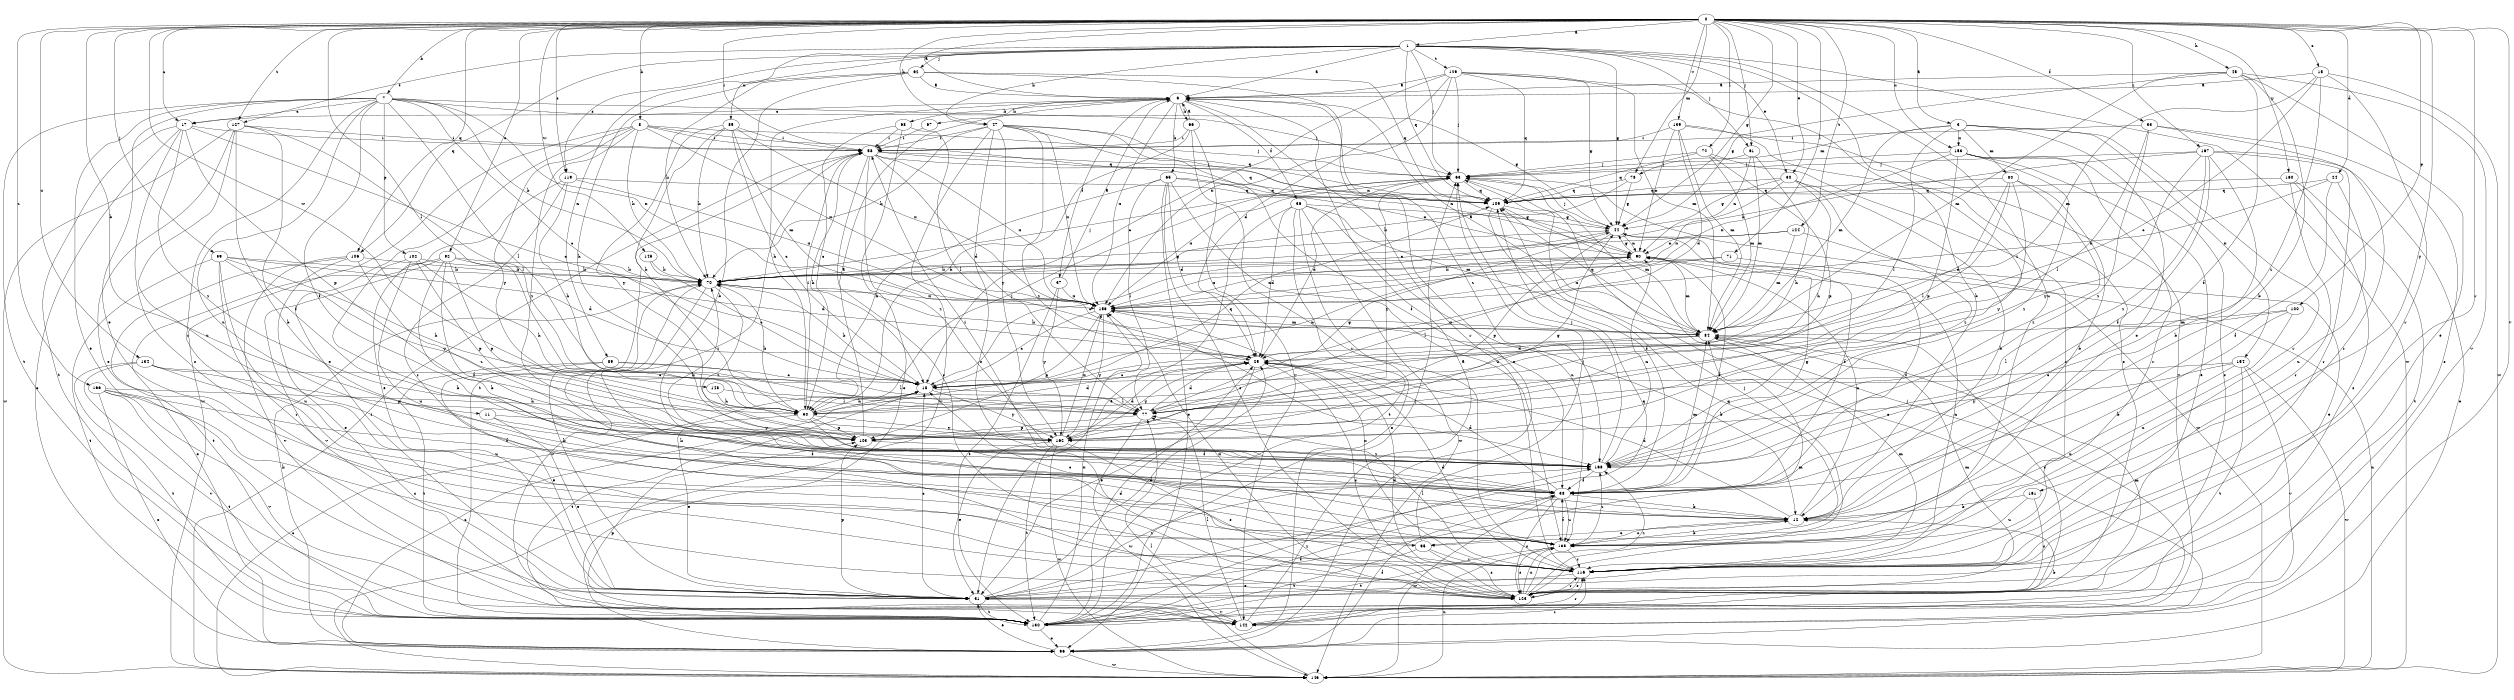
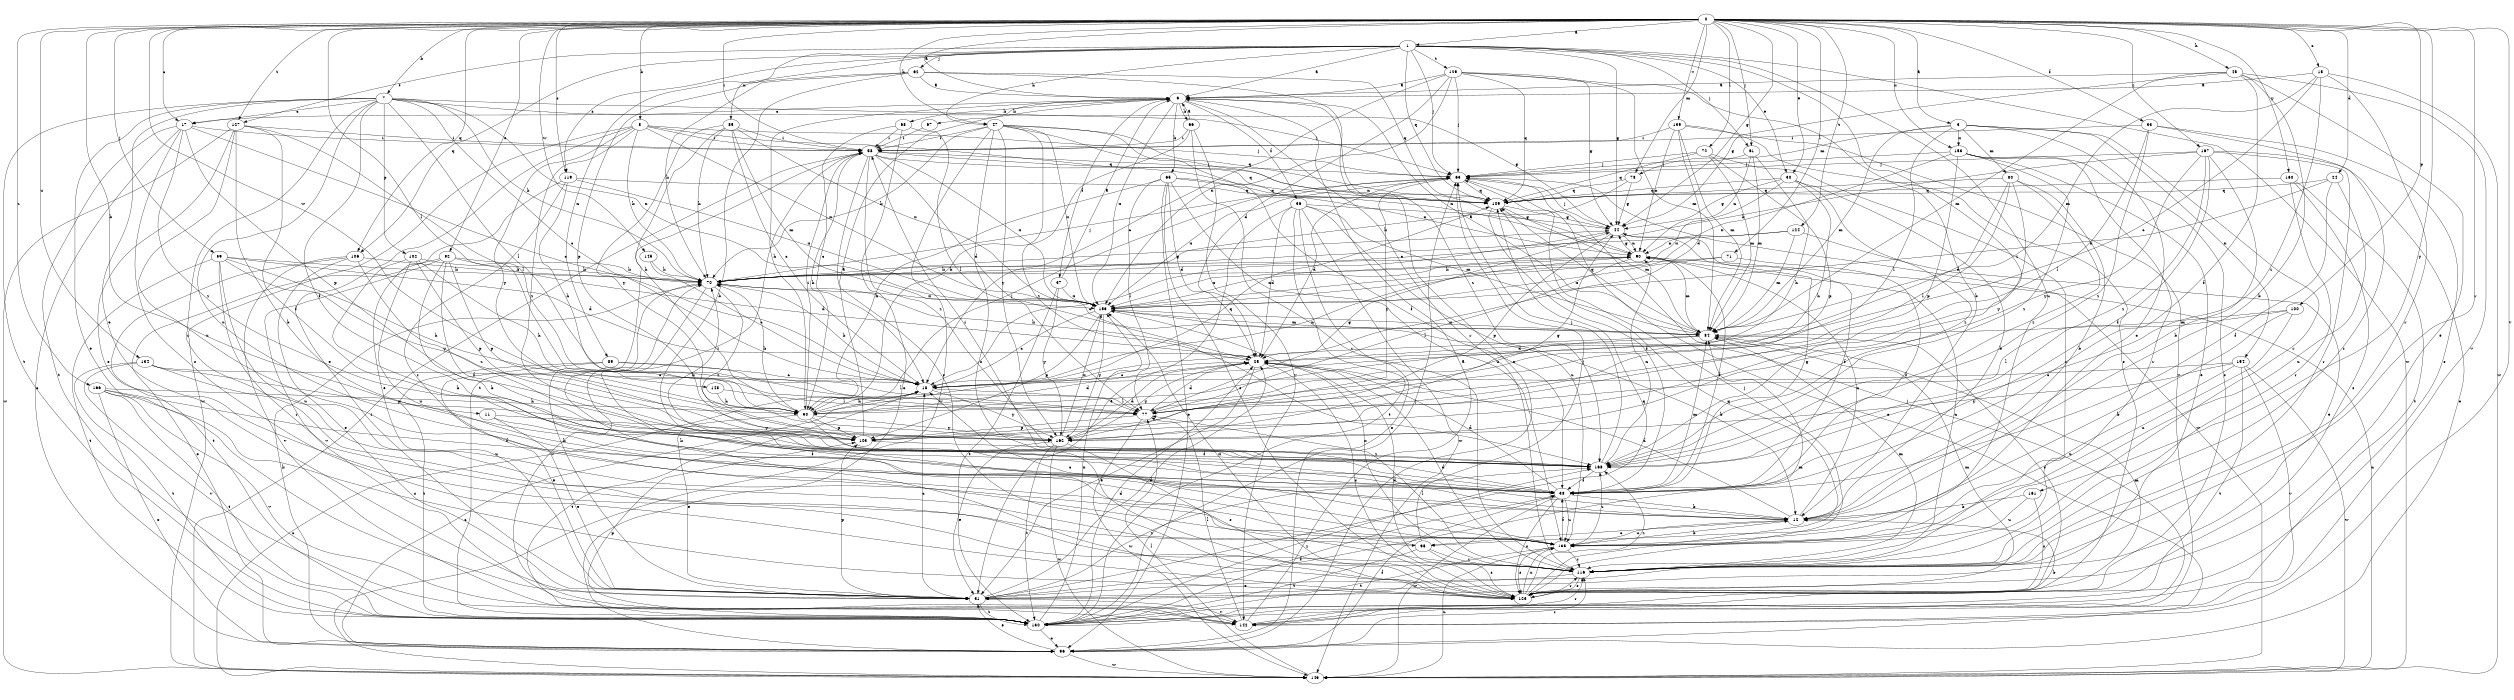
(579, 257) -> (579, 257)
